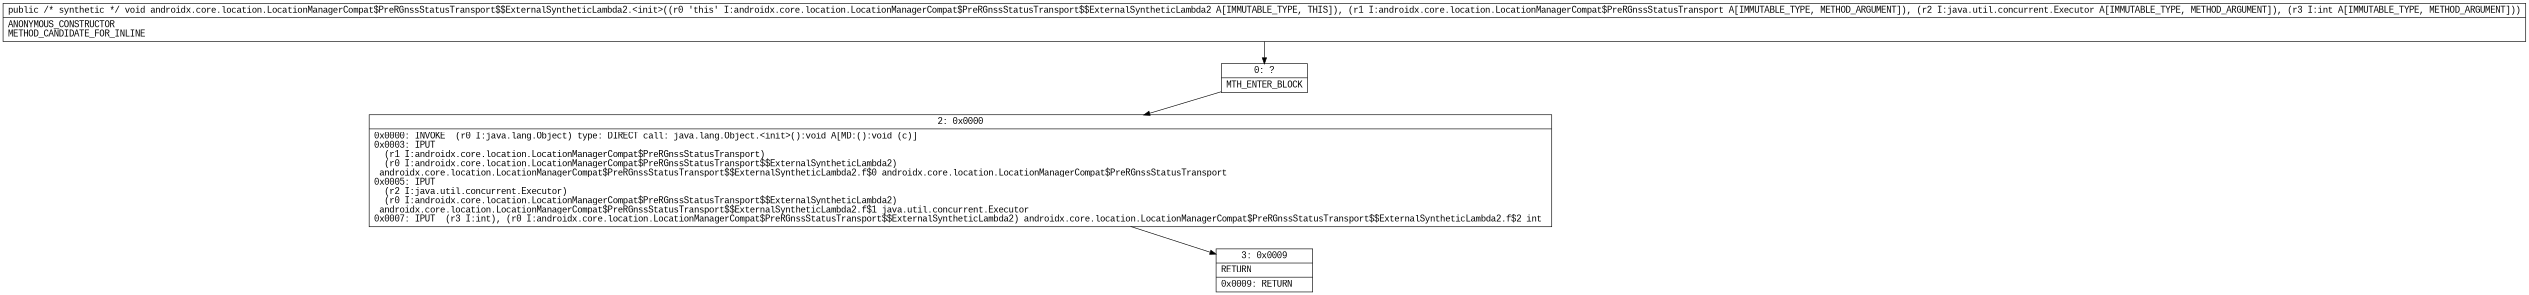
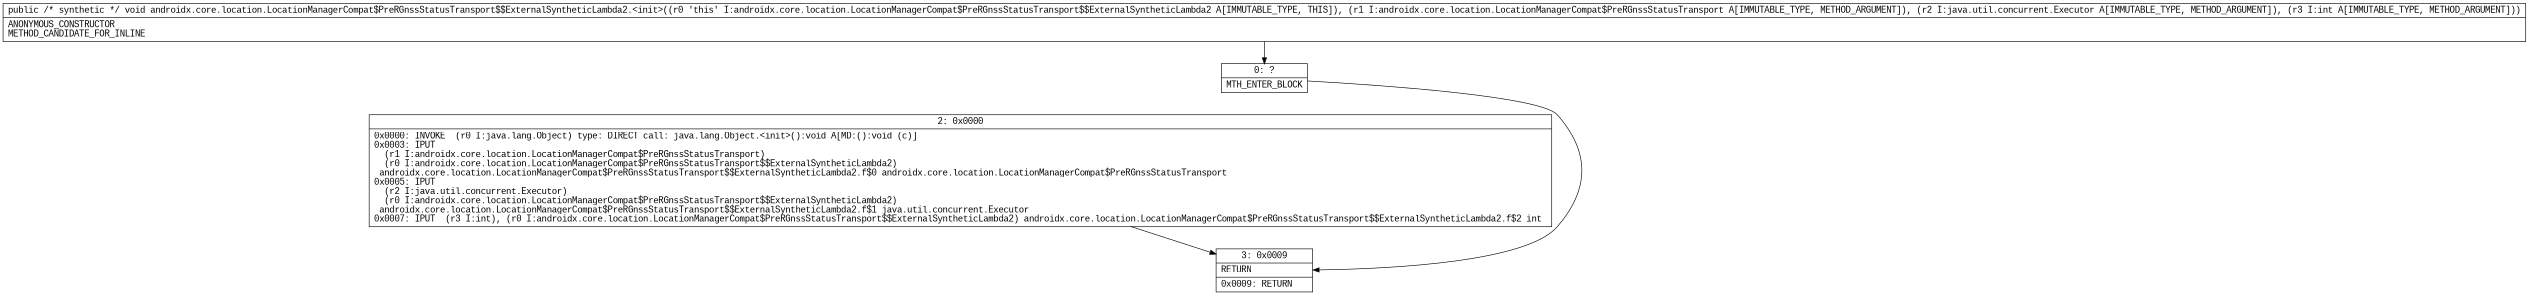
(1185, 103) -> (1581, 167)
